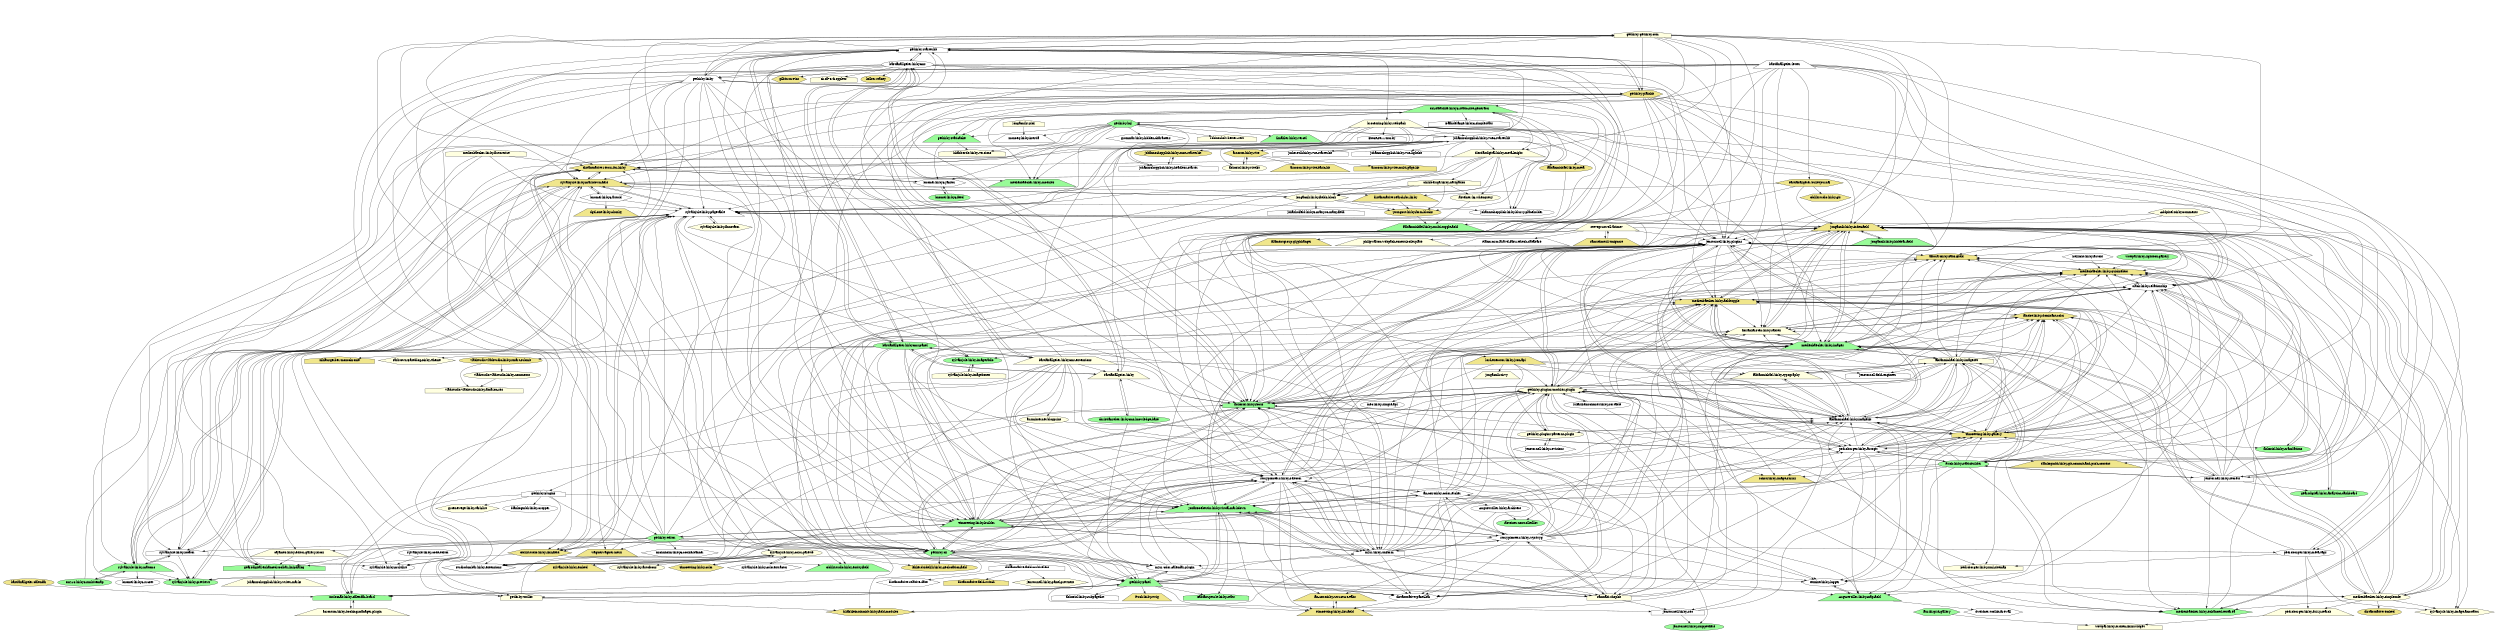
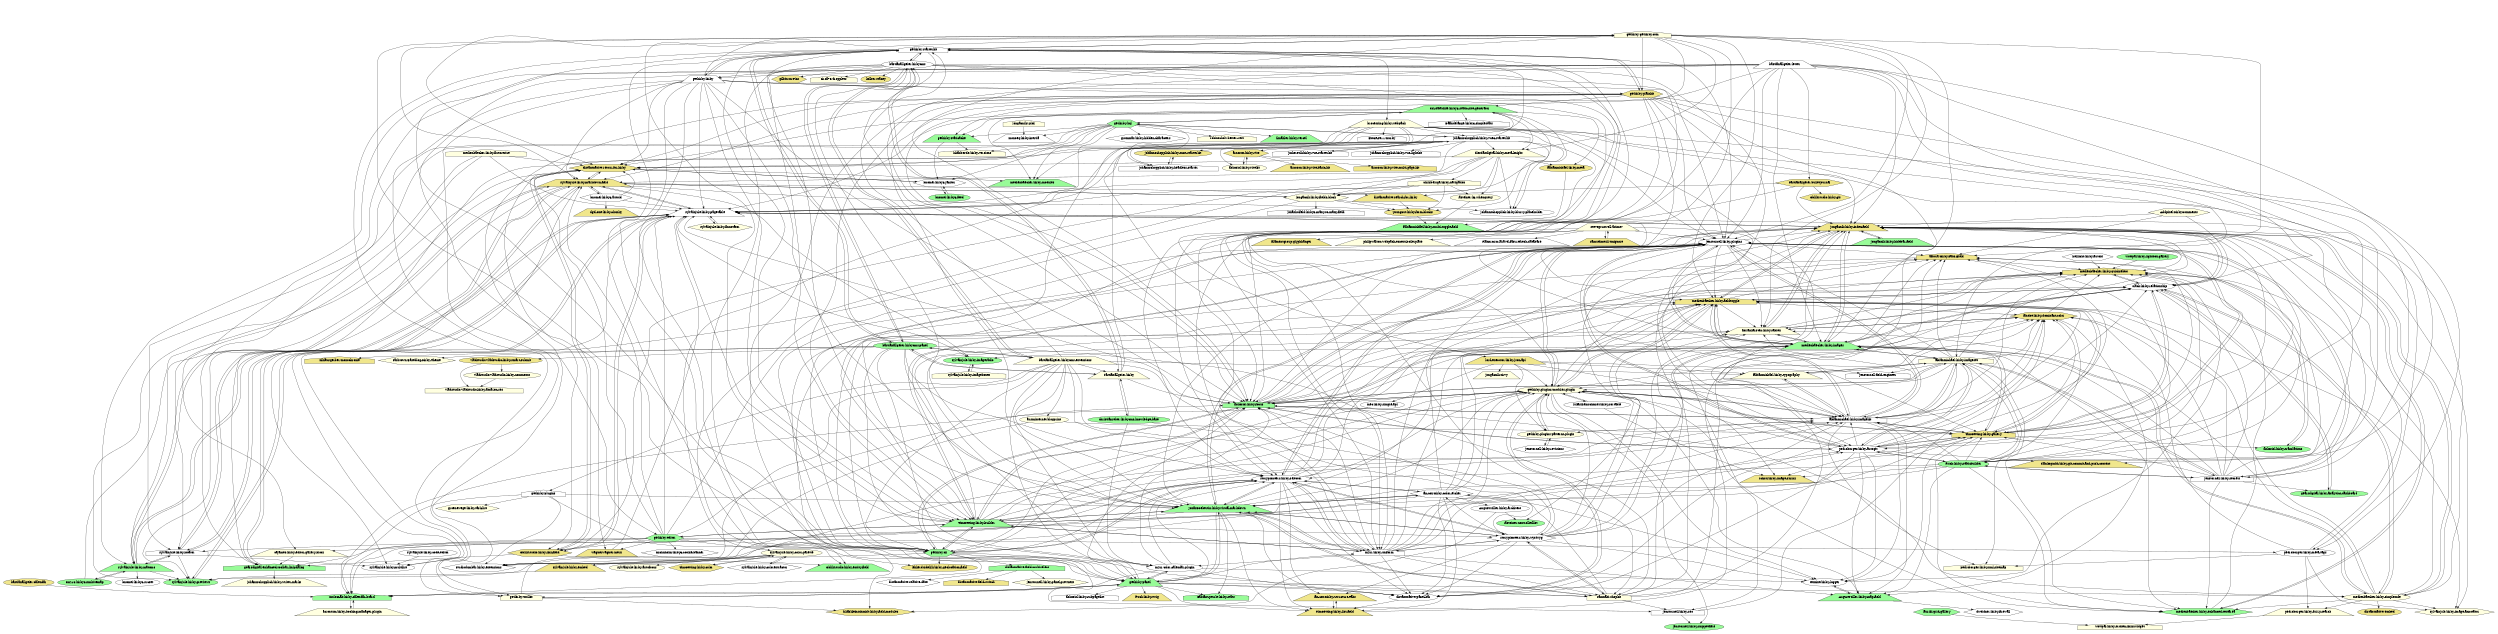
(1781, 235) -> (1781, 235)
(2114, 385) -> none
(530, 508) -> none
(1027, 568) -> (1027, 568)
(1993, 612) -> (1993, 612)
